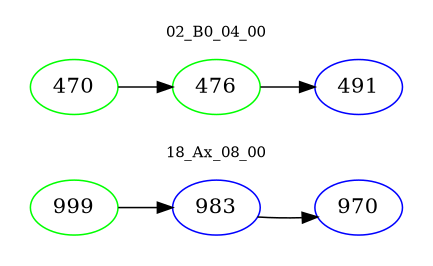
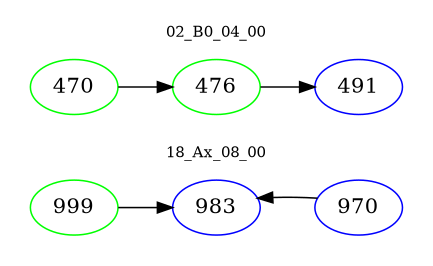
(280, 218) -> (295, 197)
